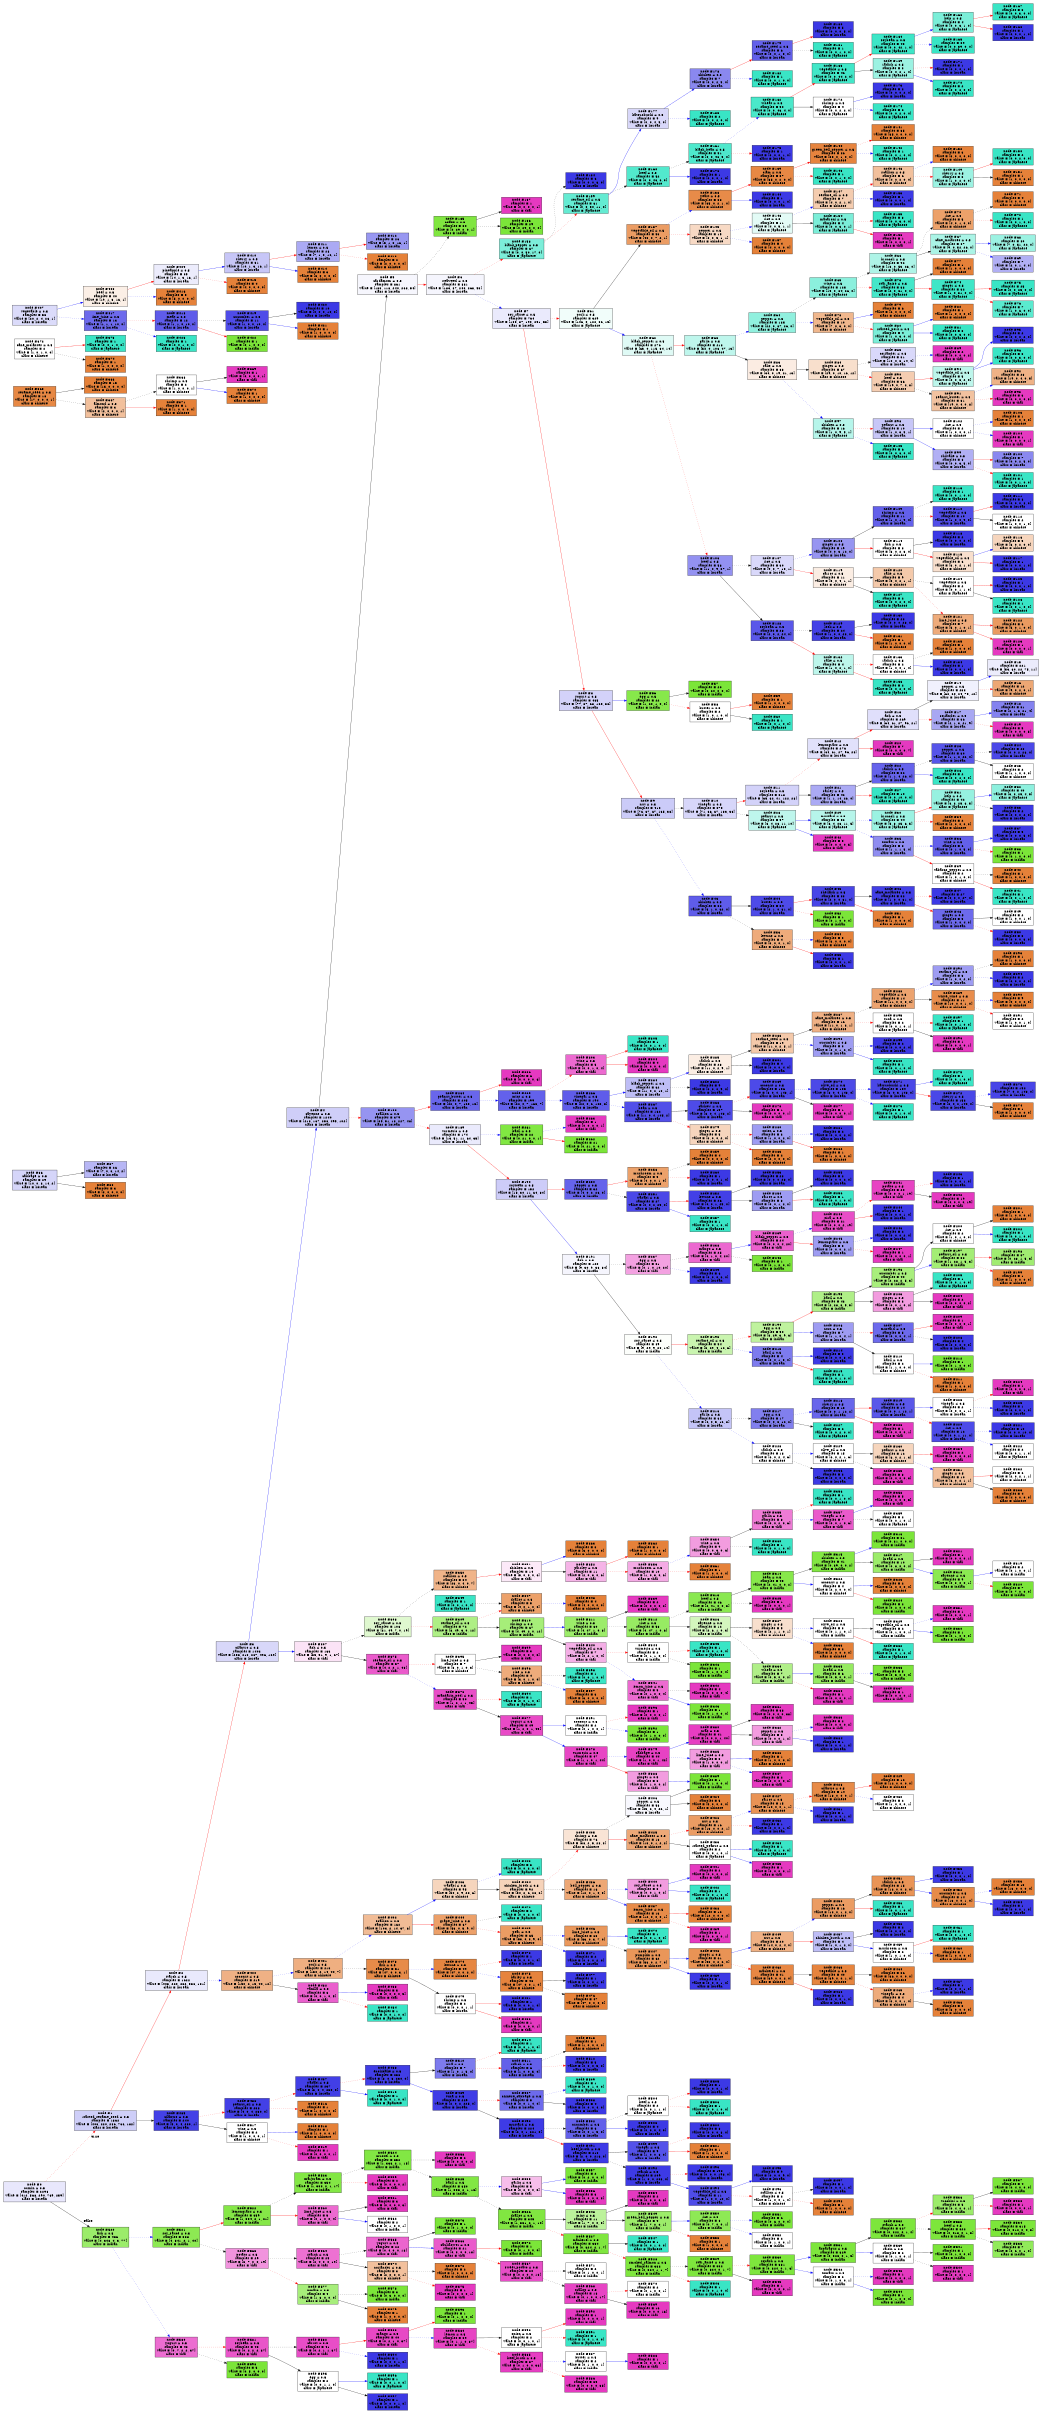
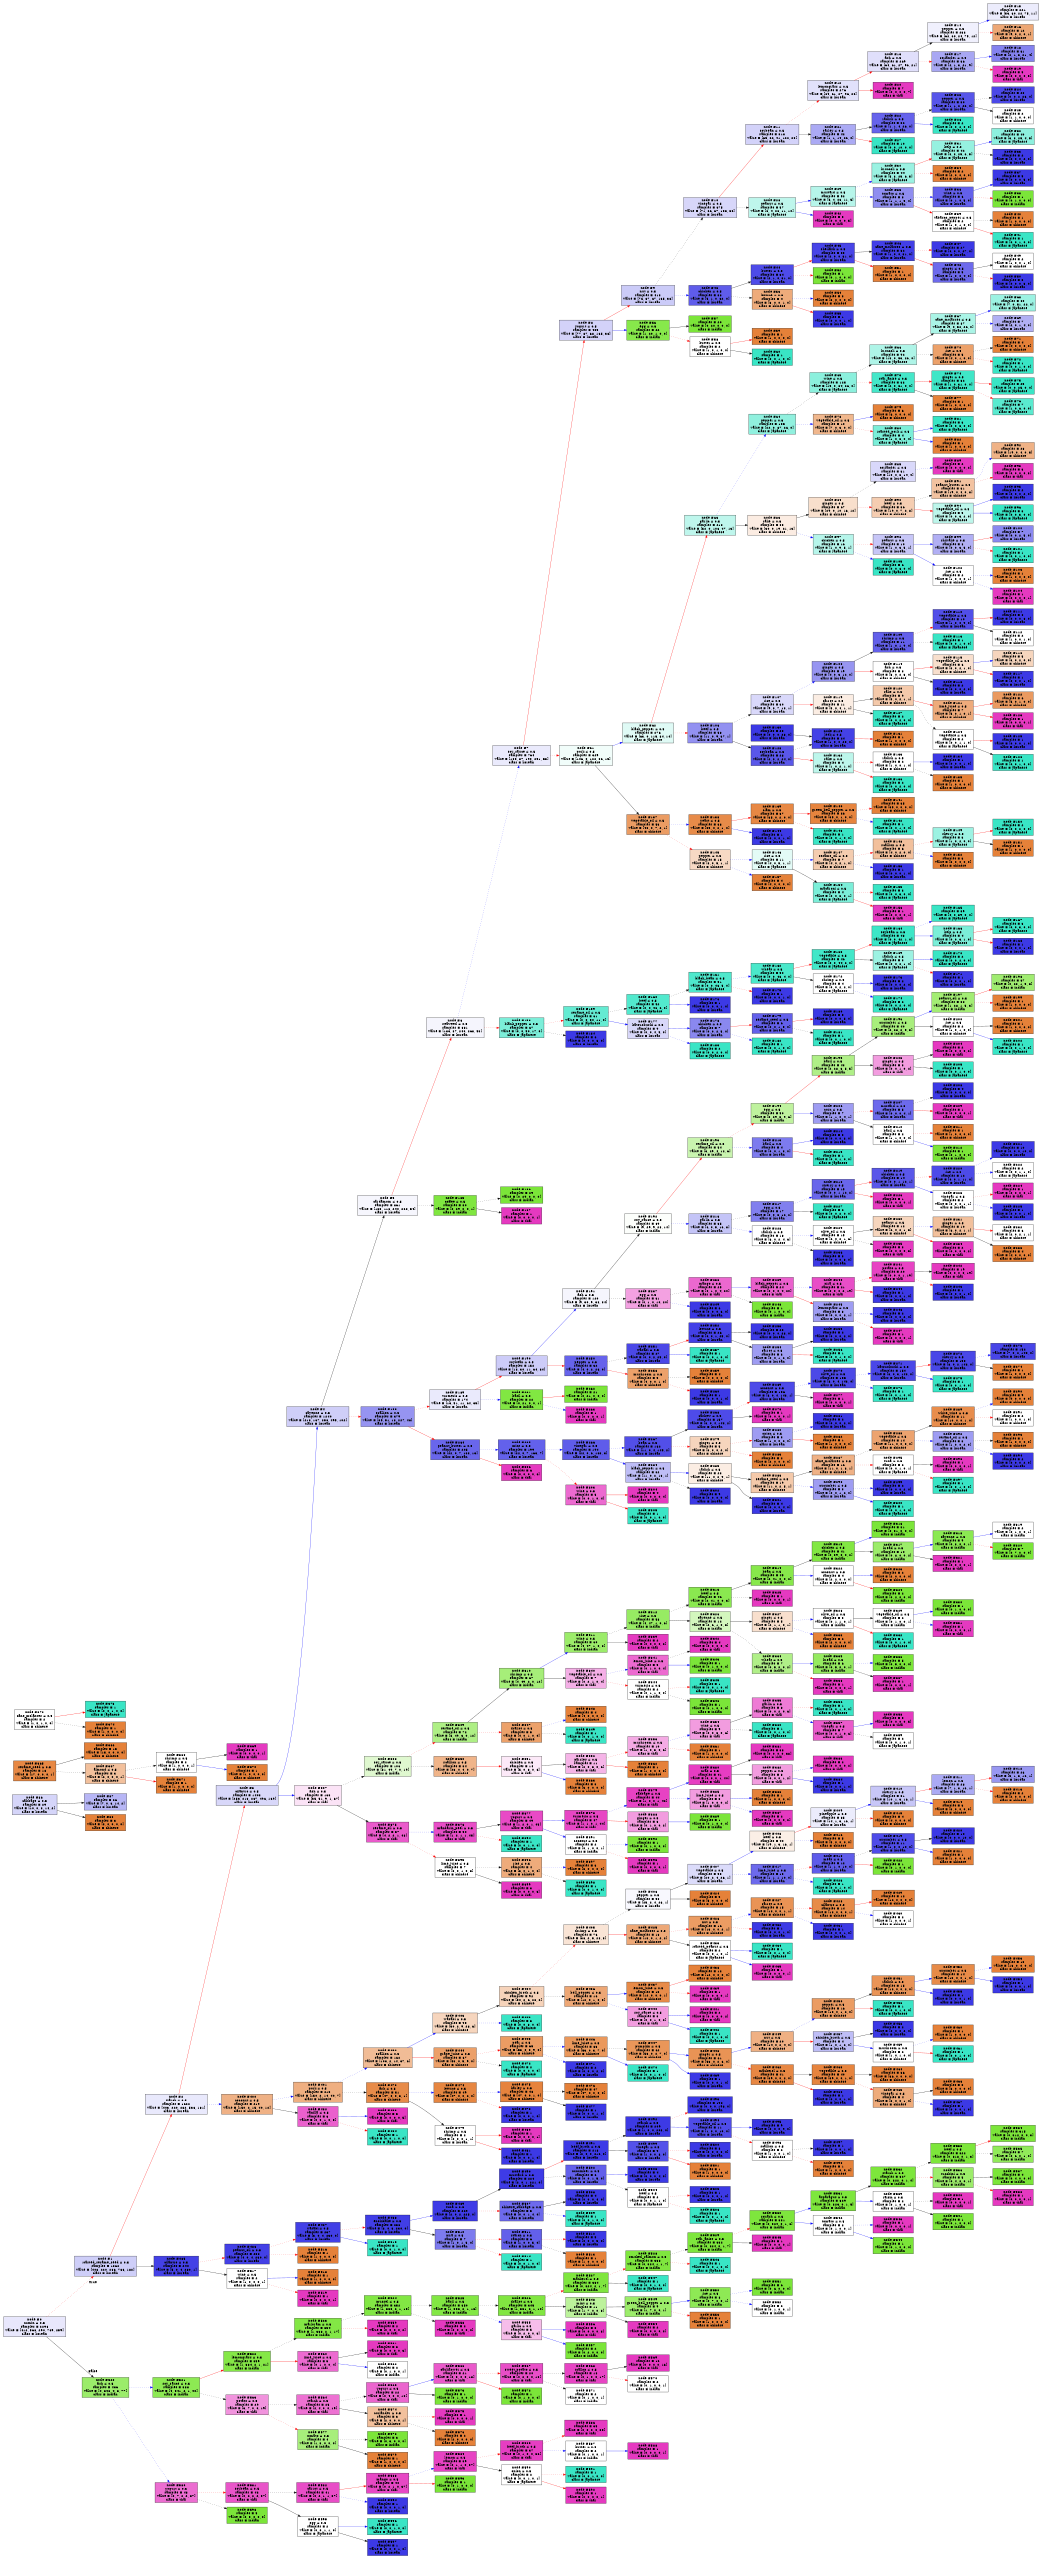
(928, 599) -> (922, 703)
(862, 626) -> (802, 736)
(487, 1603) -> (553, 1734)
(679, 1794) -> (678, 1887)
